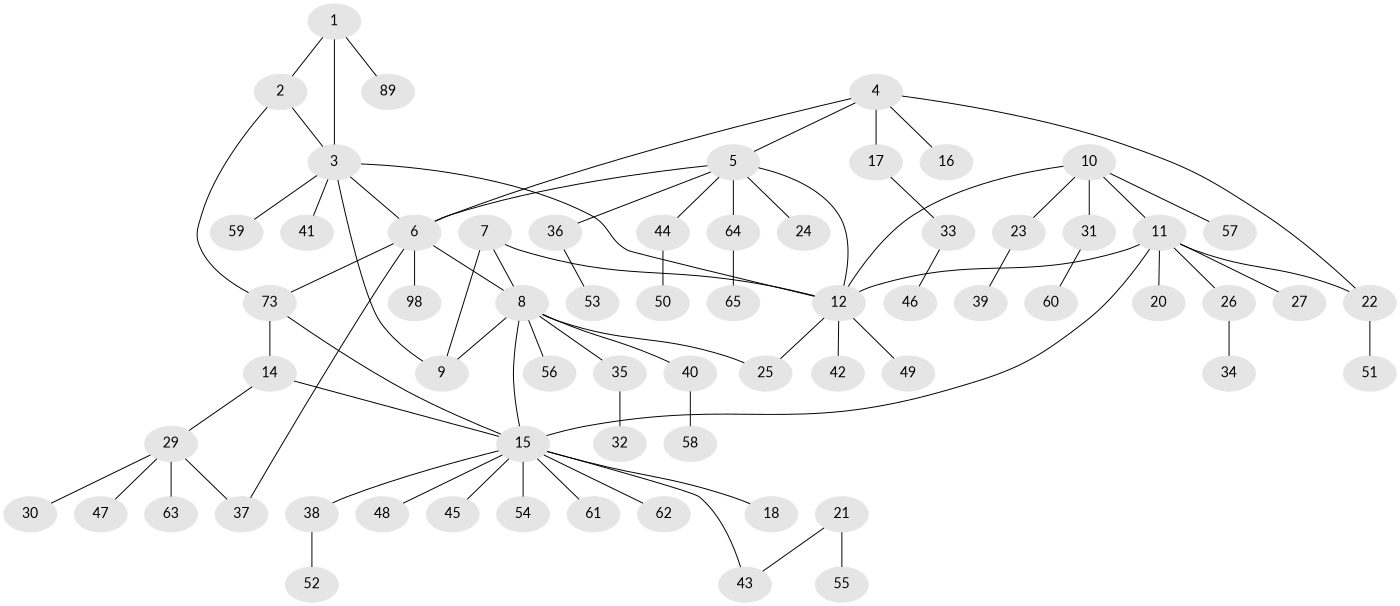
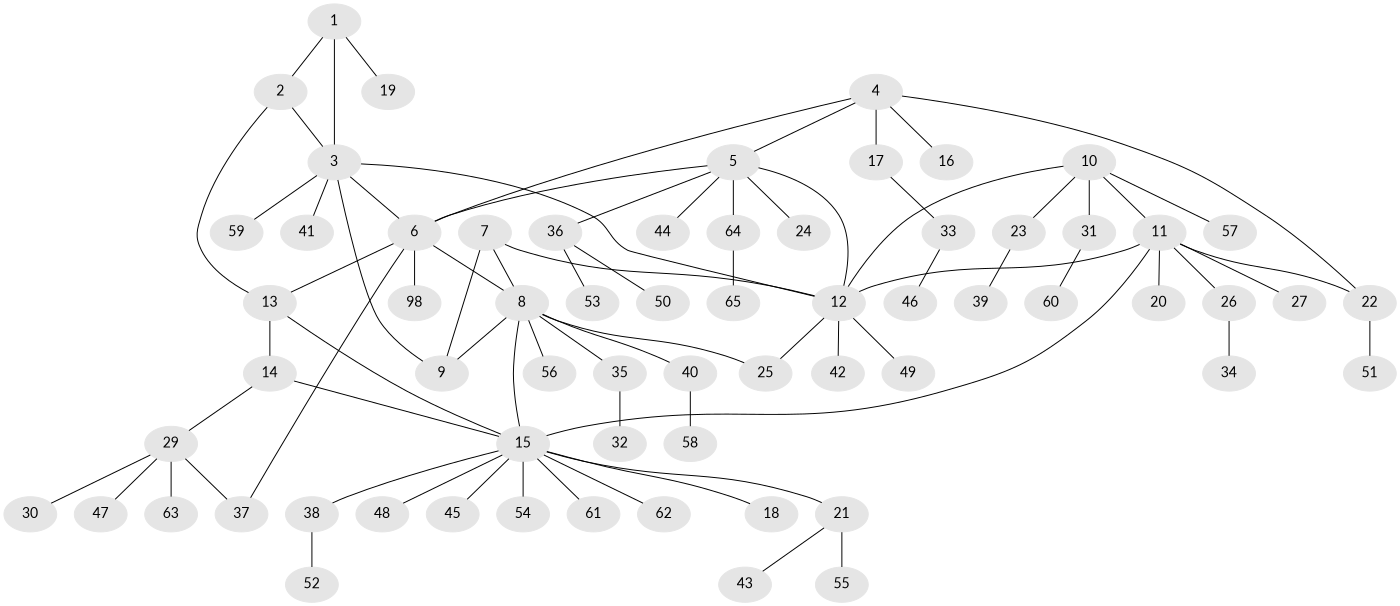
(388, 92) -> (388, 92)
(663, 267) -> (599, 261)
(270, 303) -> (270, 303)
(669, 486) -> (685, 475)
